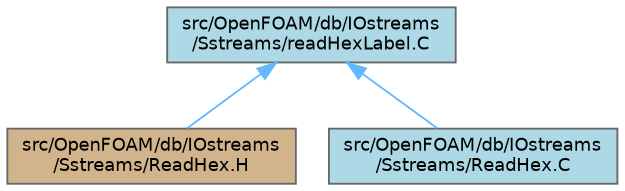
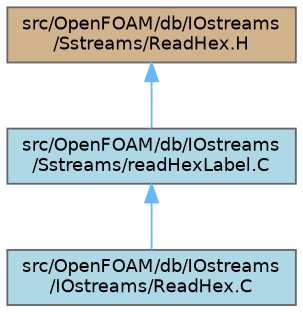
(224, 101) -> (152, 105)
(473, 156) -> (152, 277)
